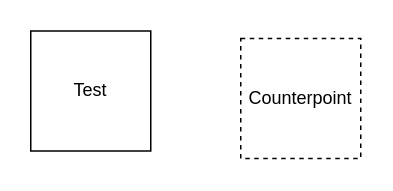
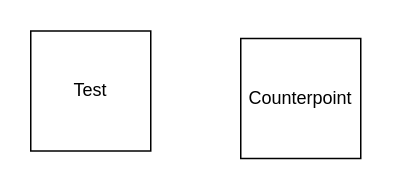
(301, 98) -> (301, 98)
